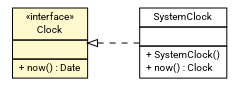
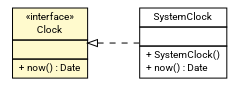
(180, 68) -> (177, 68)
